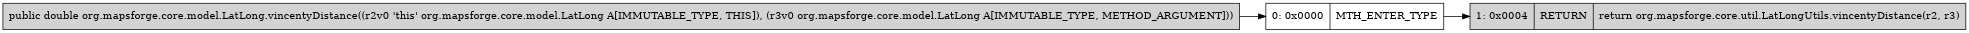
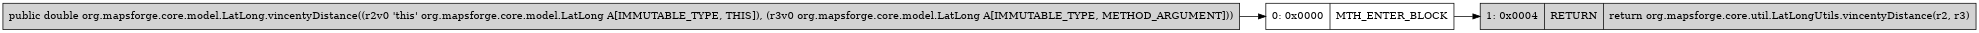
(1387, 16) -> (1392, 16)
